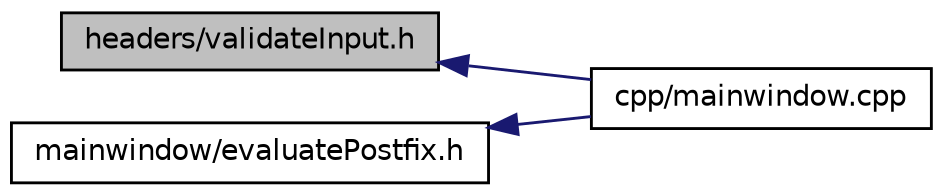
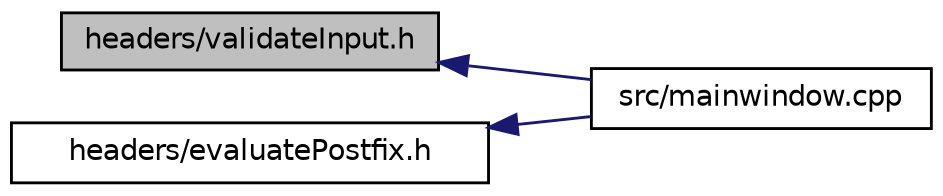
(761, 99) -> (761, 99)
(250, 153) -> (250, 153)
